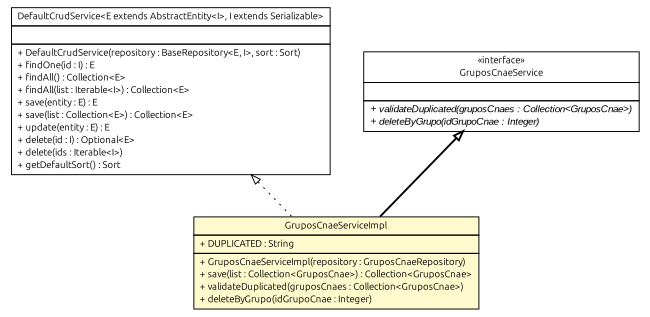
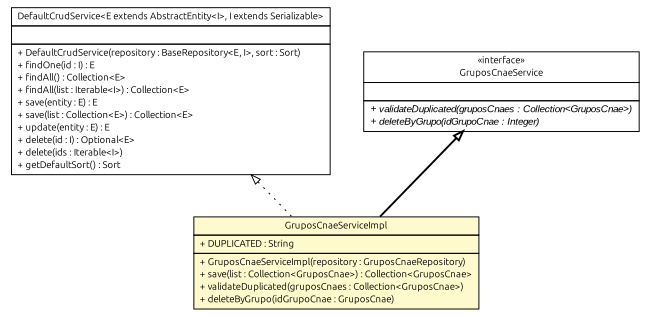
(286, 299) -> (298, 299)
